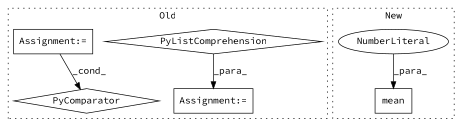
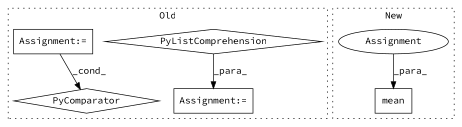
(393, 42) -> (393, 42)
